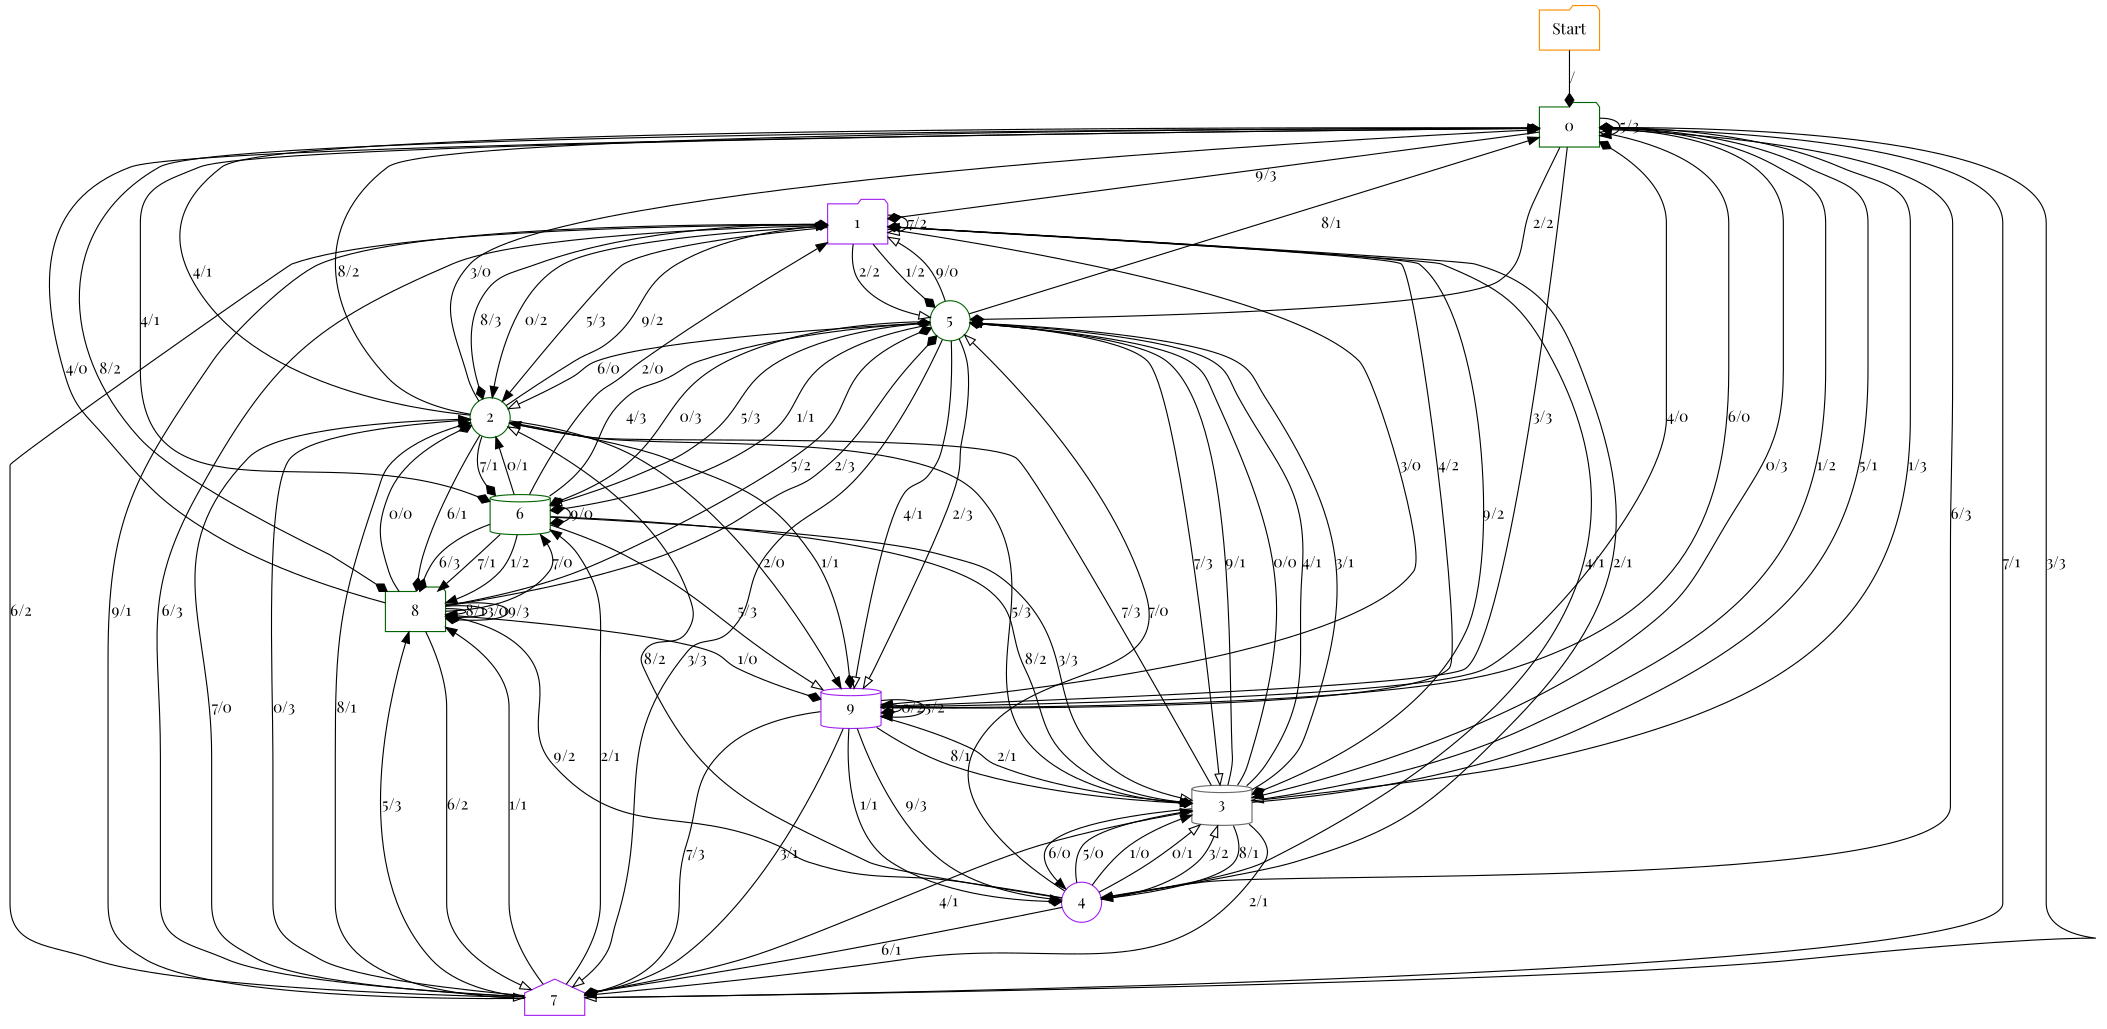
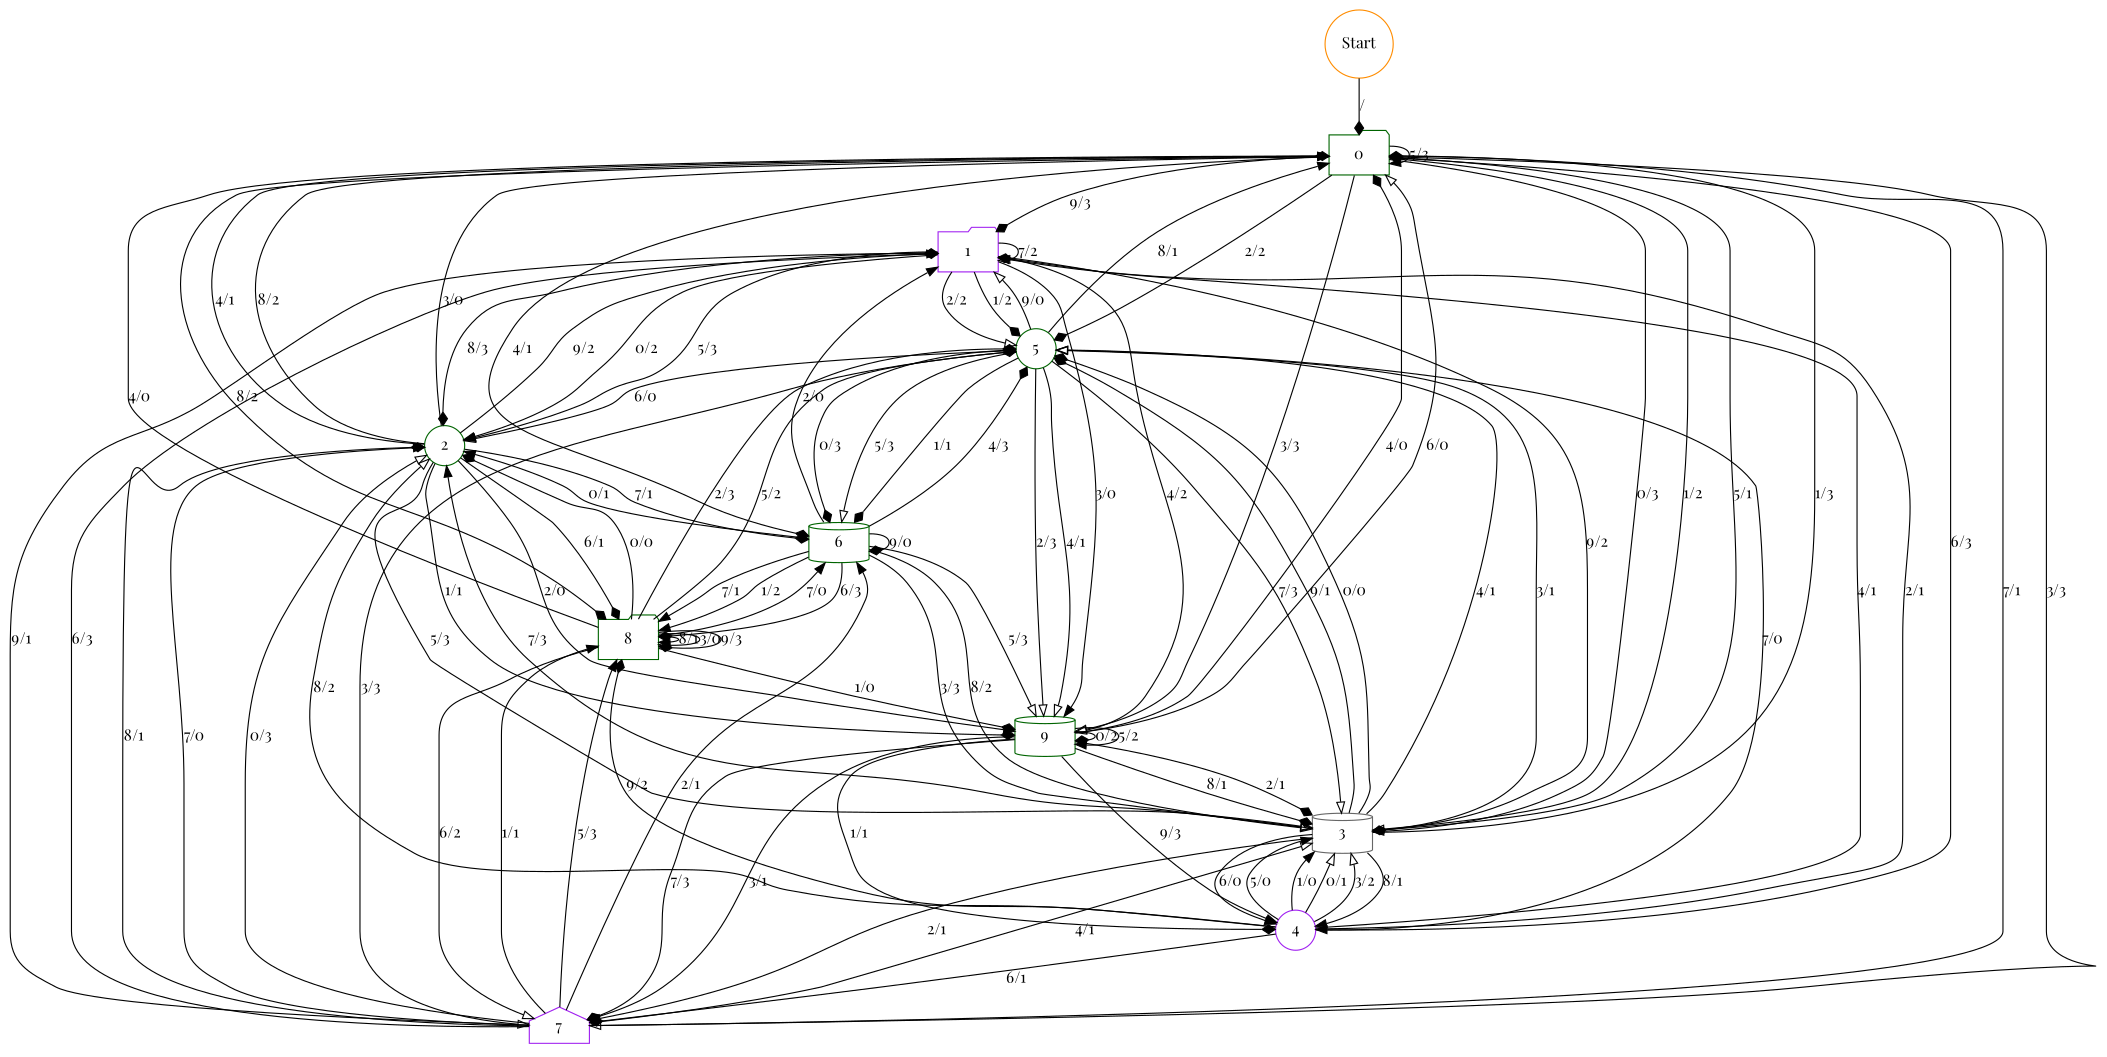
(1569, 30) -> (1359, 44)
(10, 508) -> none
(851, 708) -> (1045, 736)
